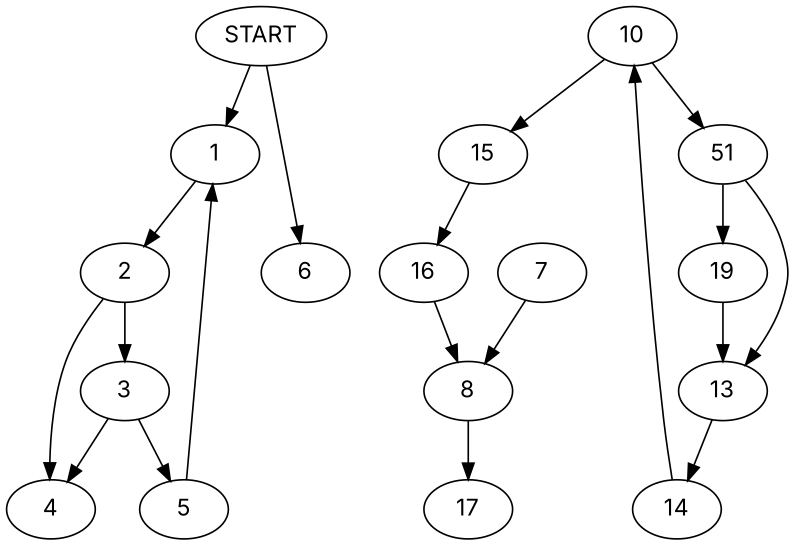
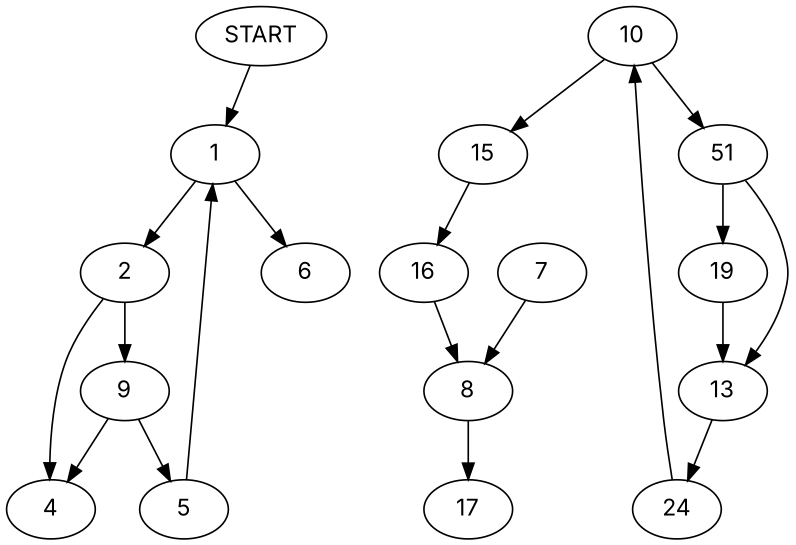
(282, 146) -> (255, 207)
(125, 391) -> (125, 391)
(677, 509) -> (677, 509)
